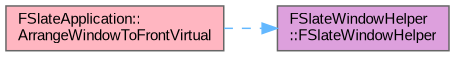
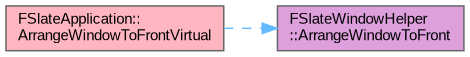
(363, 28) -> (371, 28)
